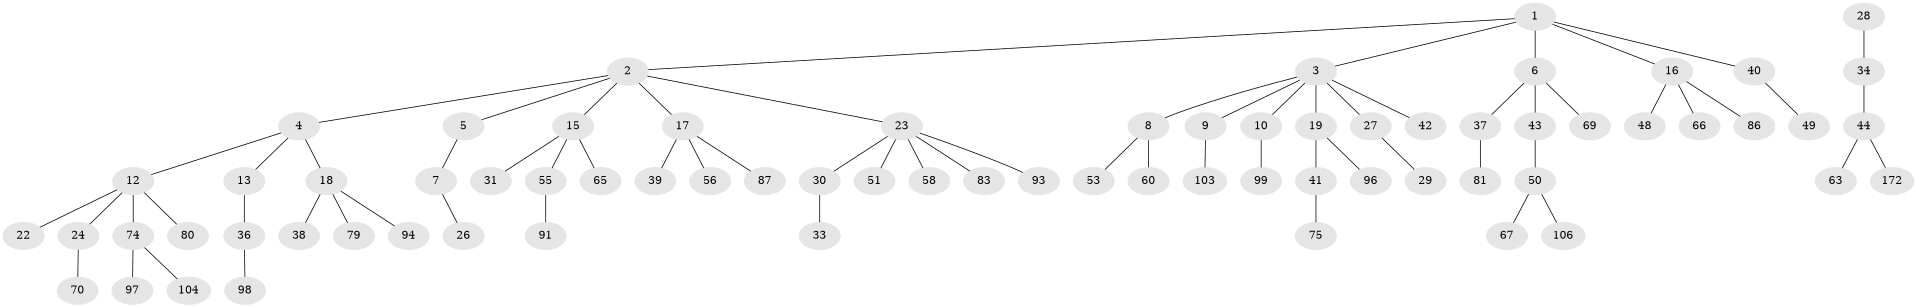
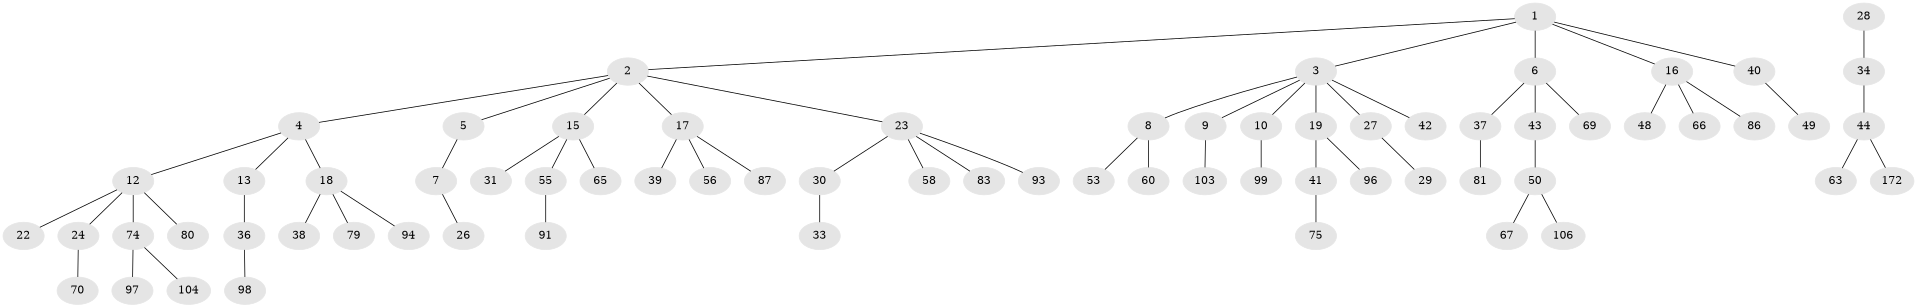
(875, 181) -> none
